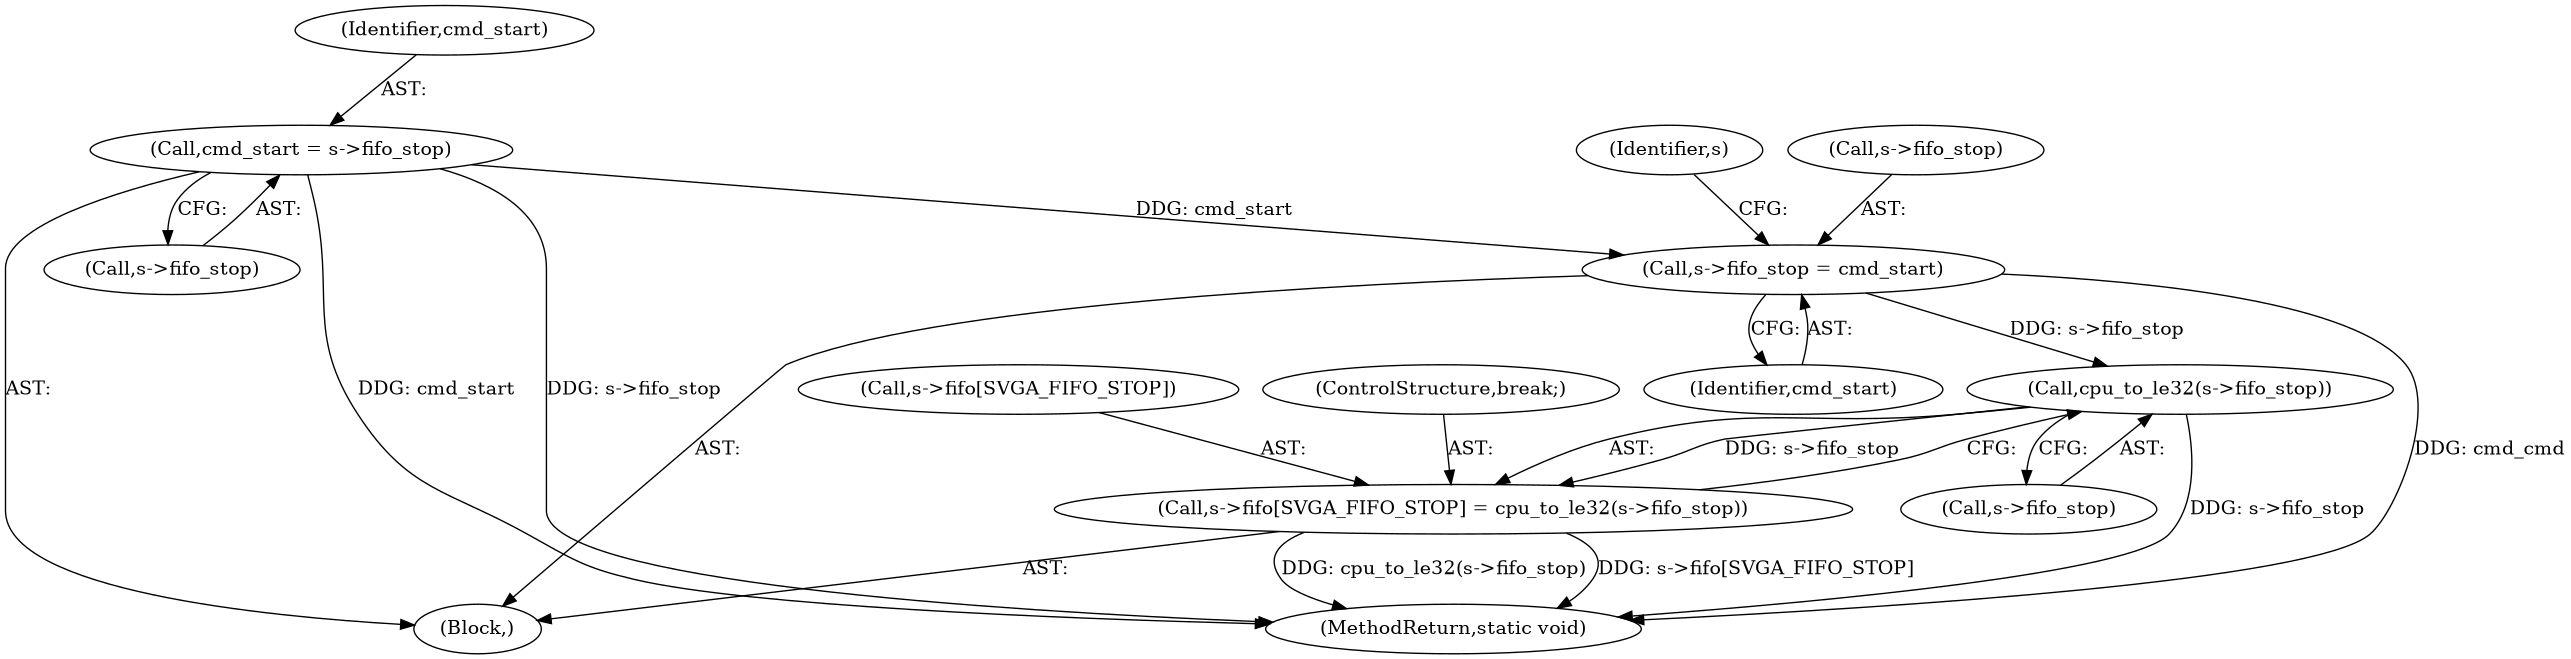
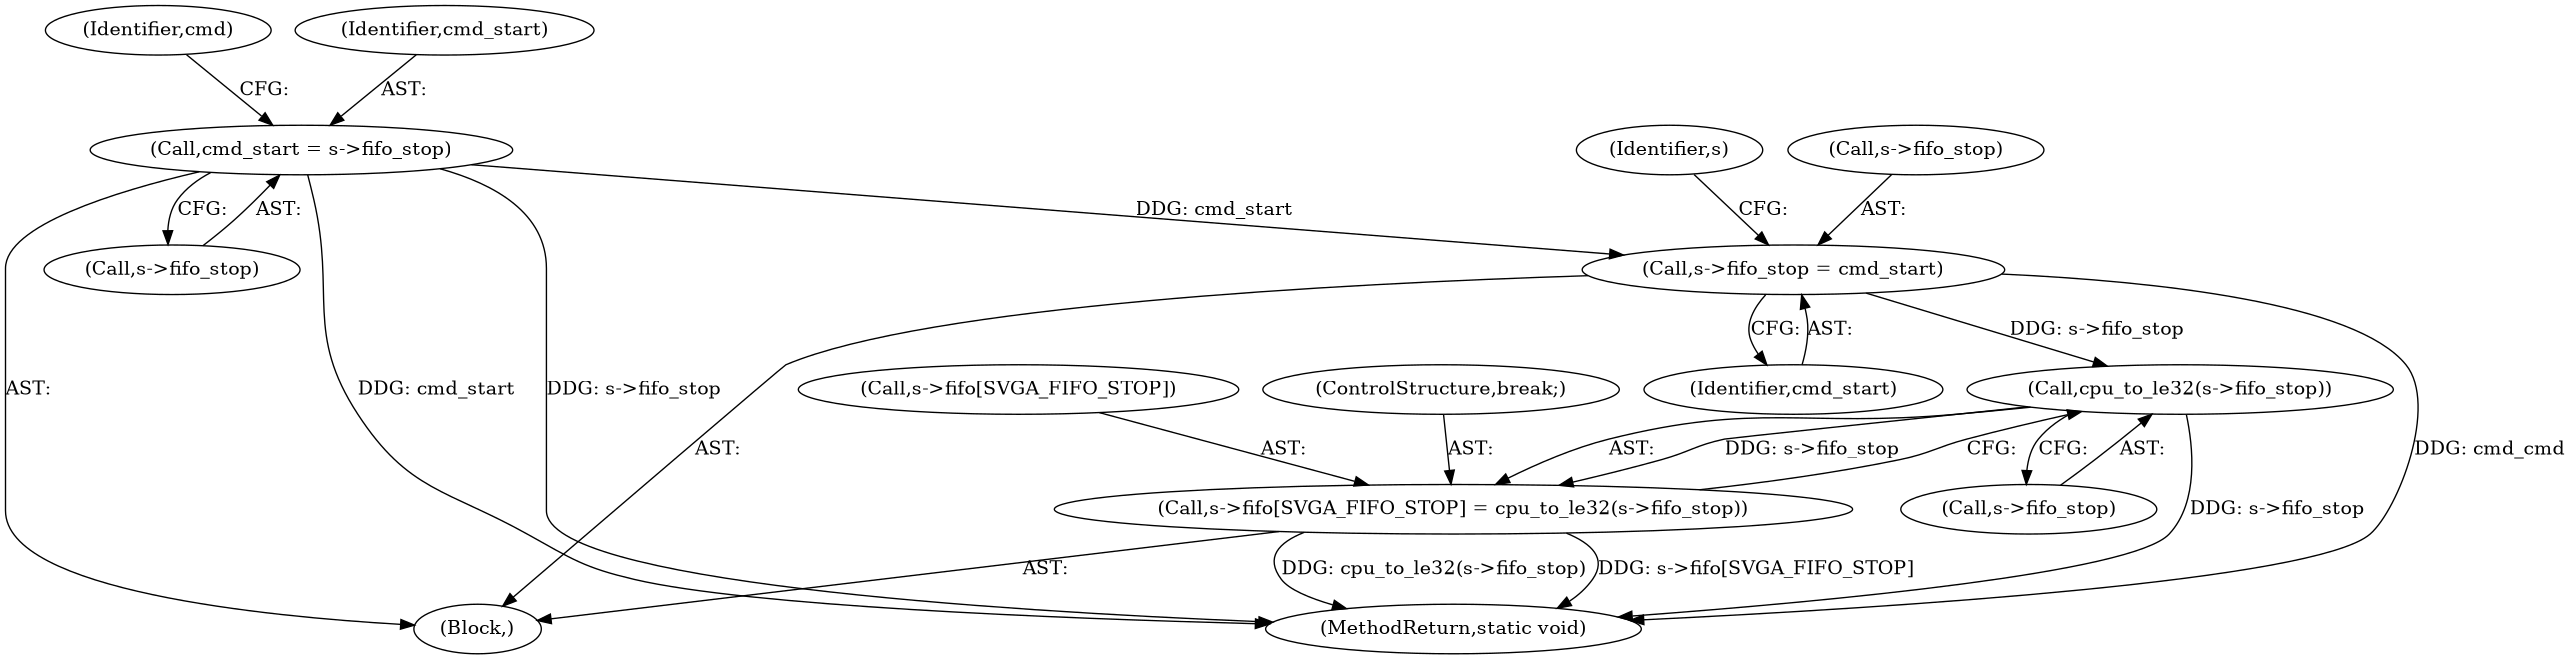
none -> (158, 30)
